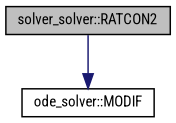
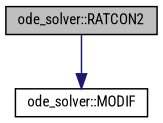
(88, 21) -> (81, 21)
